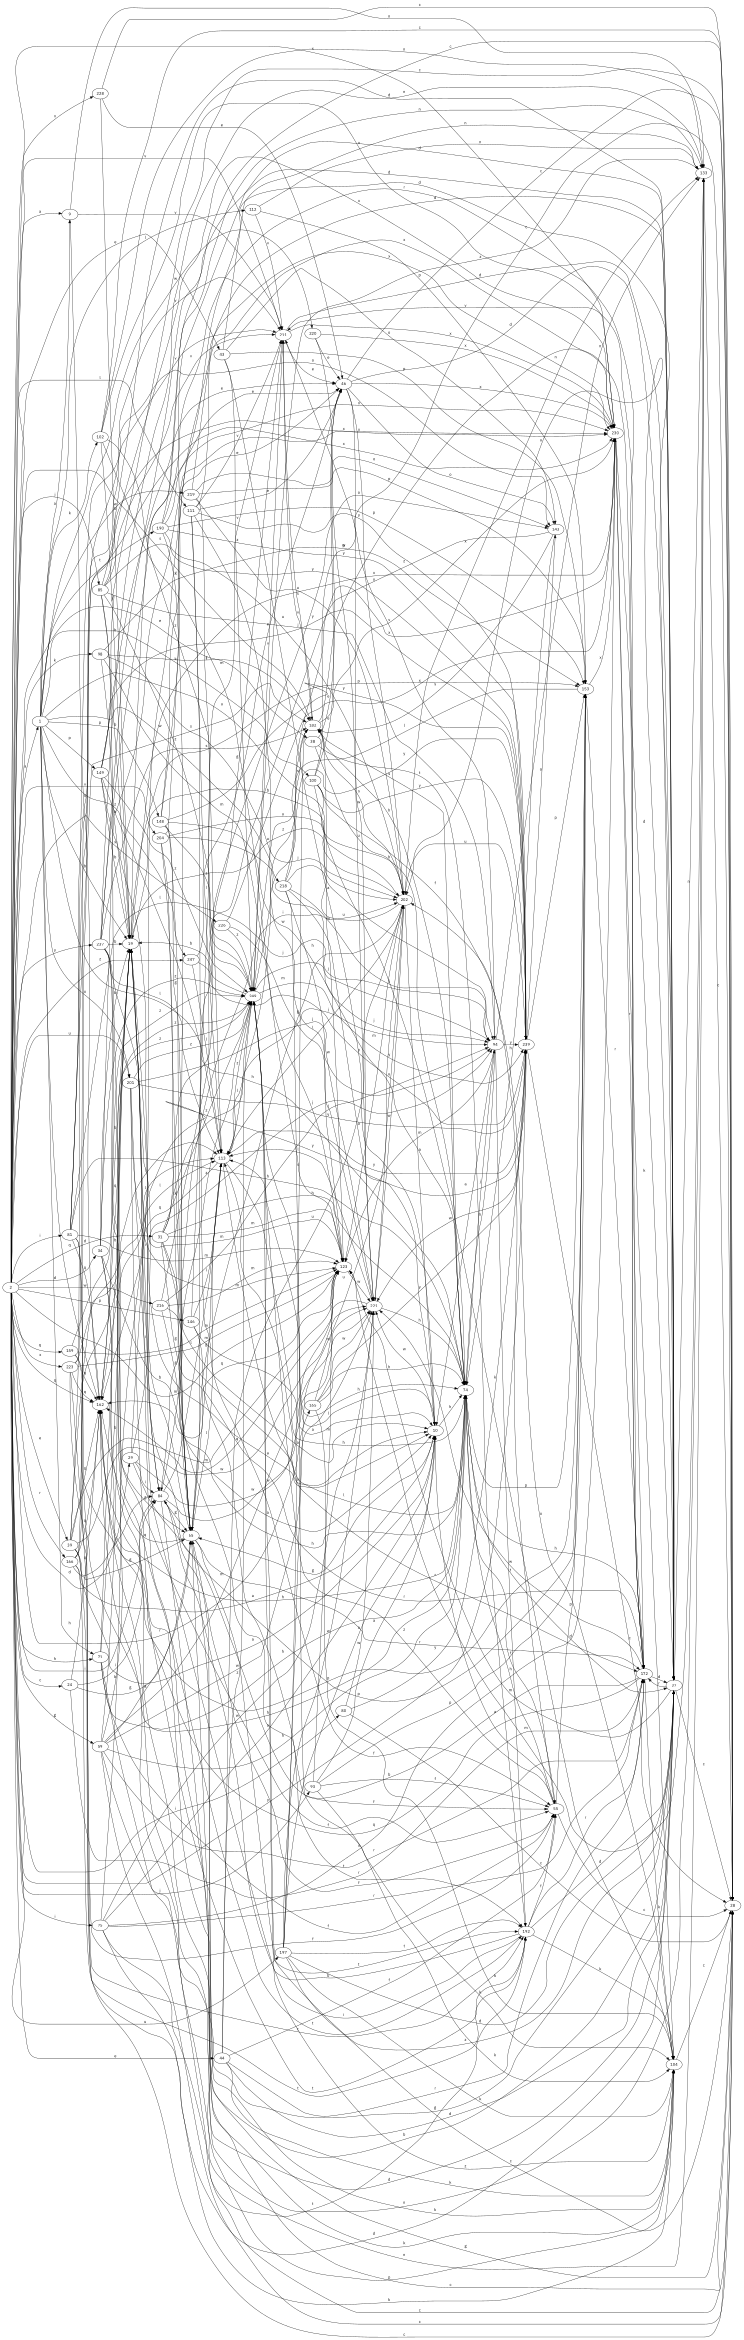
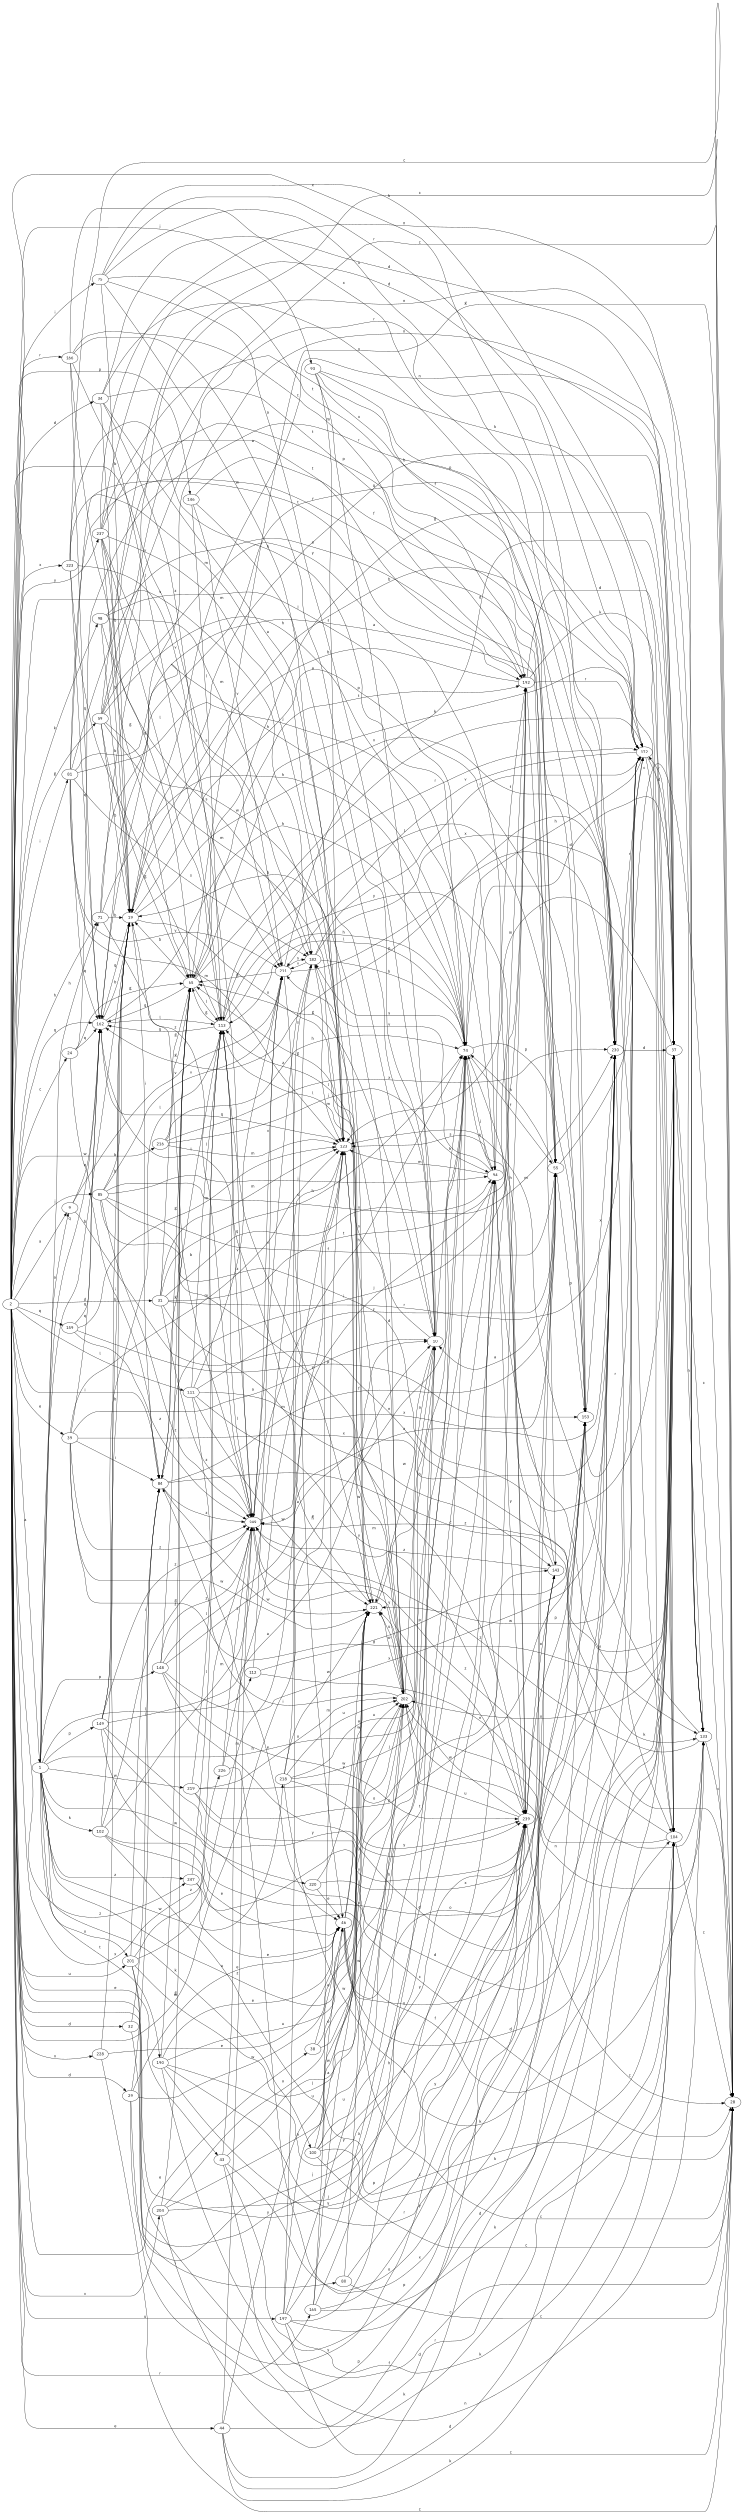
(462, 668) -> (512, 1287)
(466, 1236) -> none
none -> (131, 2027)
